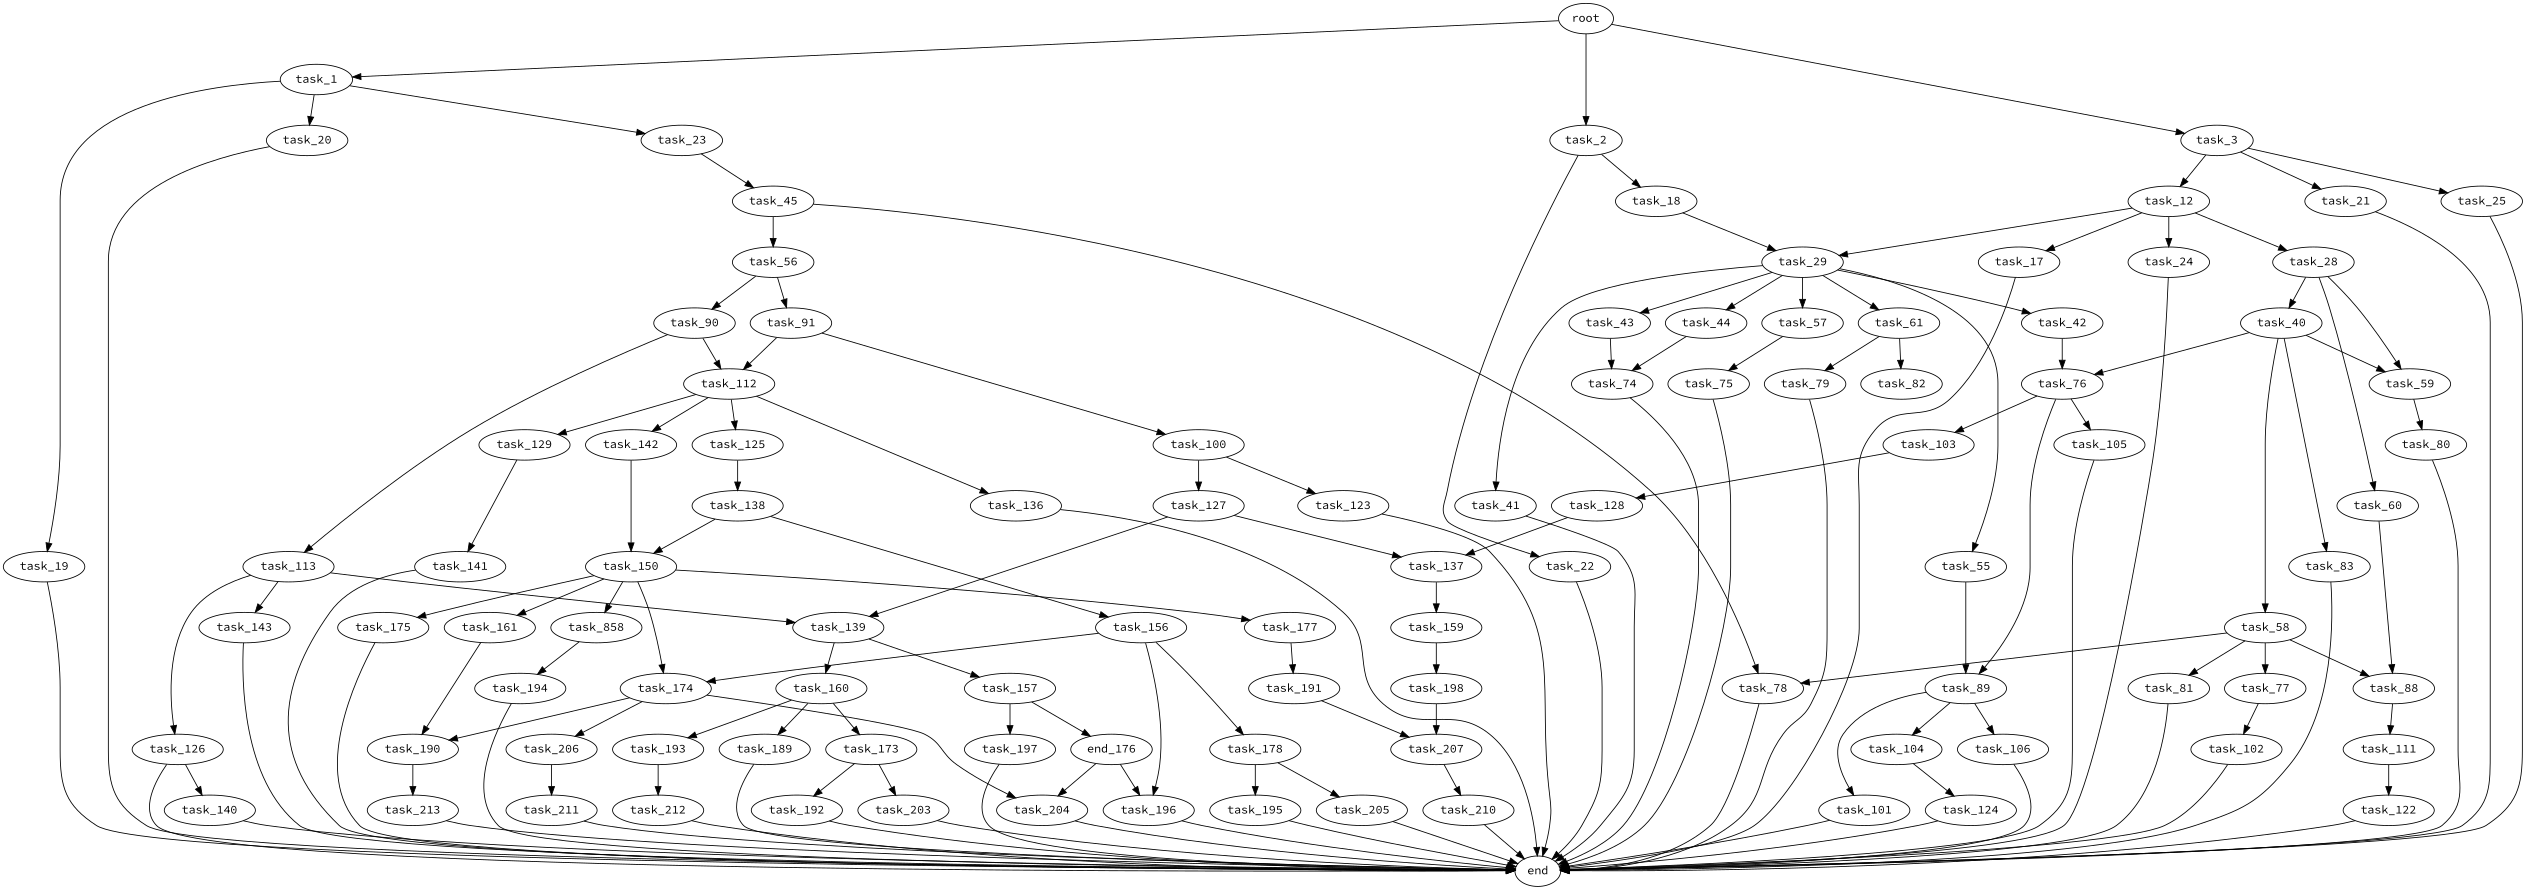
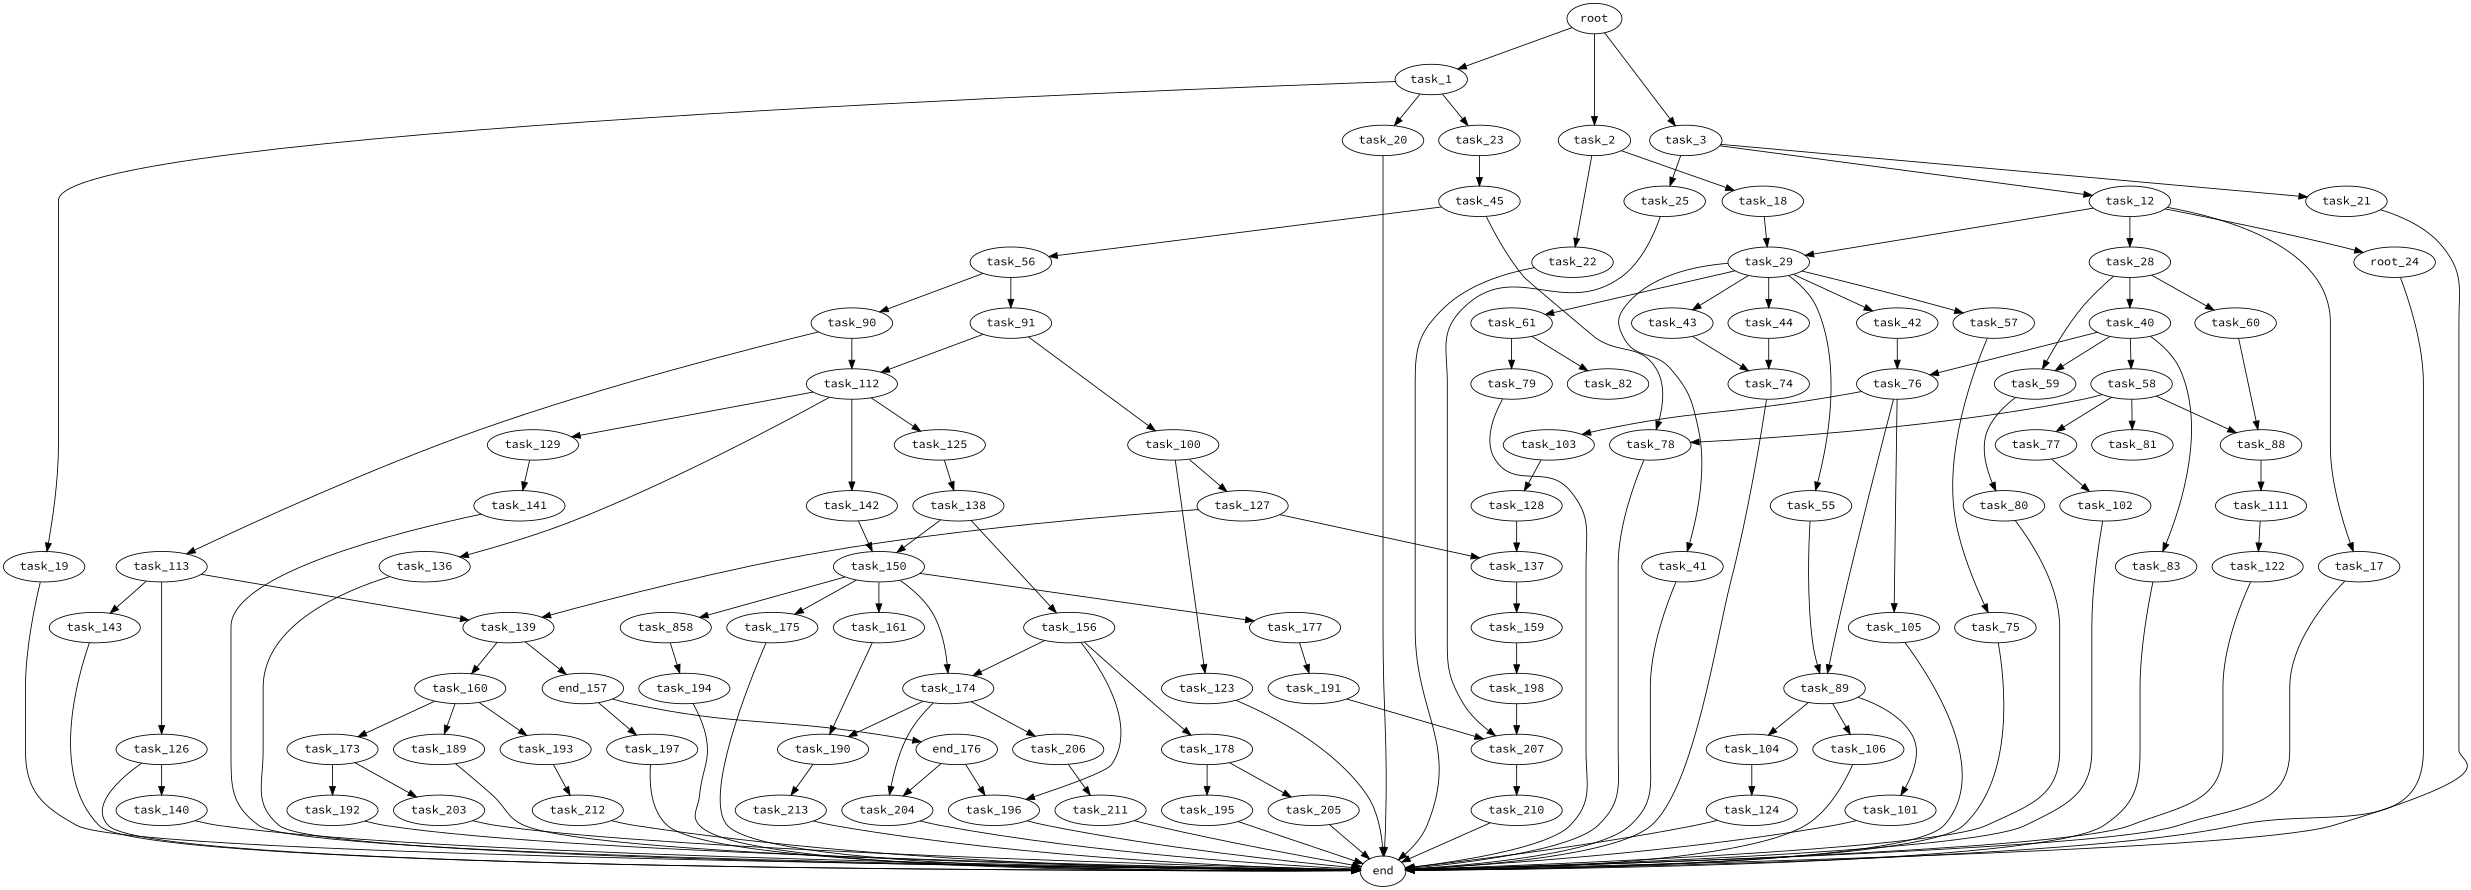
(2169, 262) -> (2395, 262)
(1010, 689) -> (583, 689)
(2494, 820) -> (1447, 403)
(1912, 856) -> none
